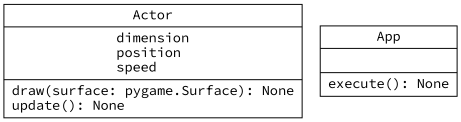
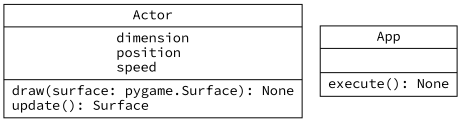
(68, 106) -> (81, 106)
